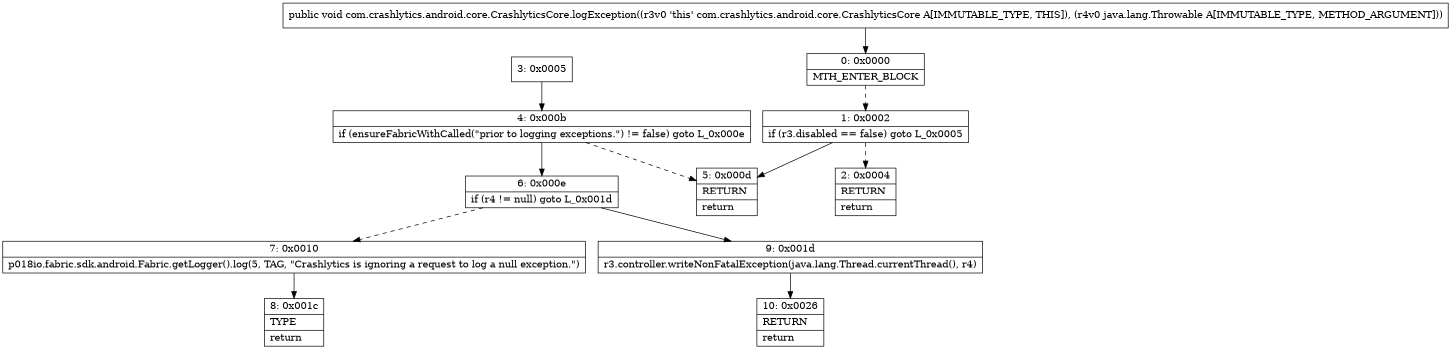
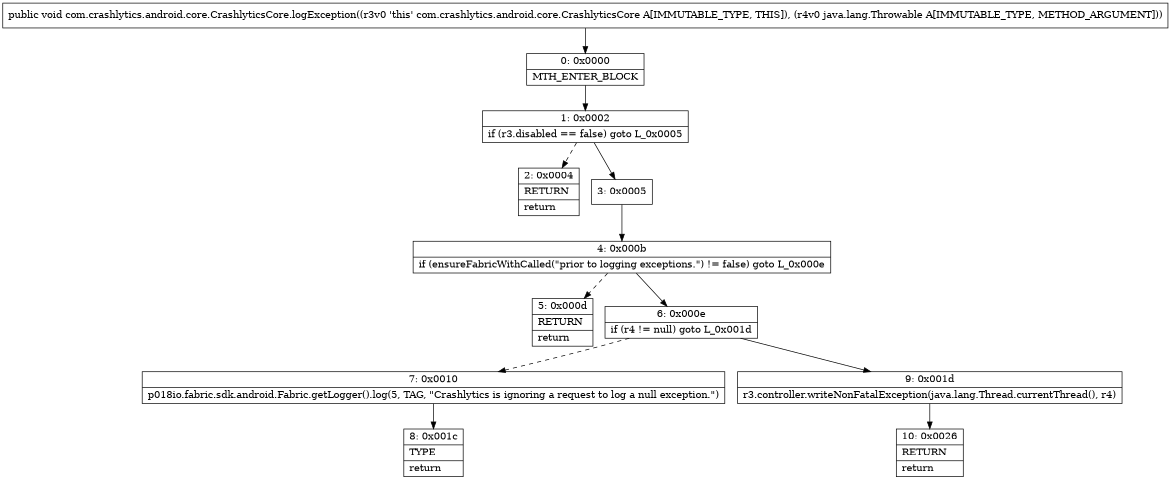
(866, 95) -> (585, 95)
(798, 158) -> (603, 158)
